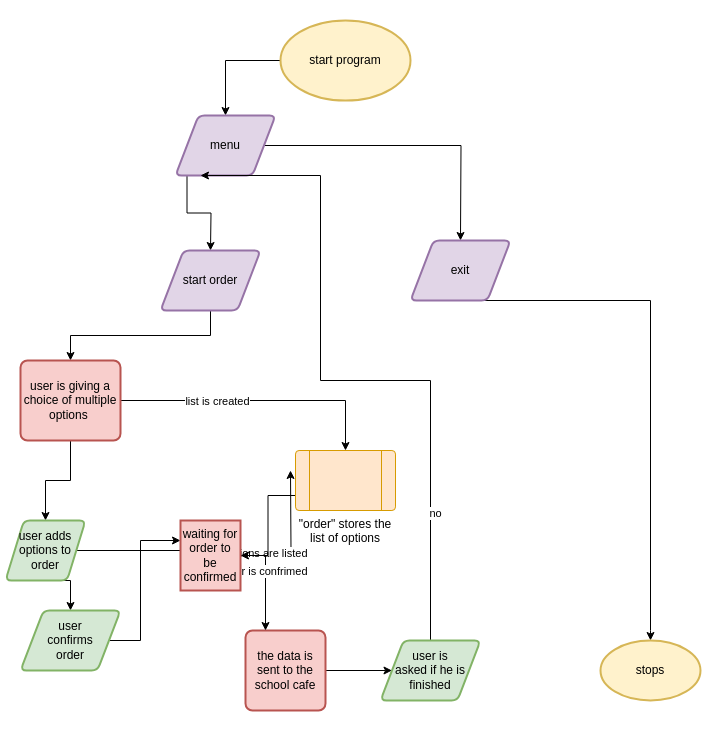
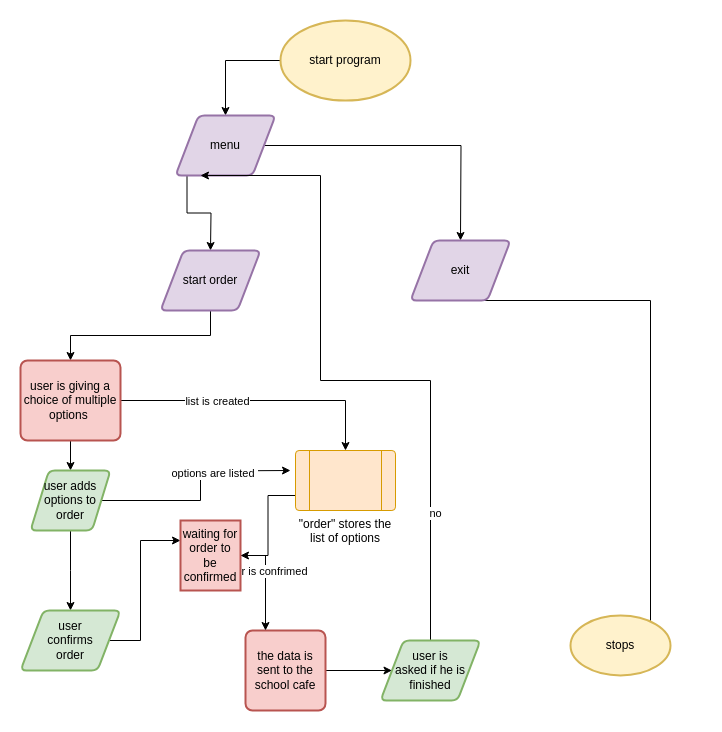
(46, 551) -> (71, 501)
(651, 671) -> (621, 646)
